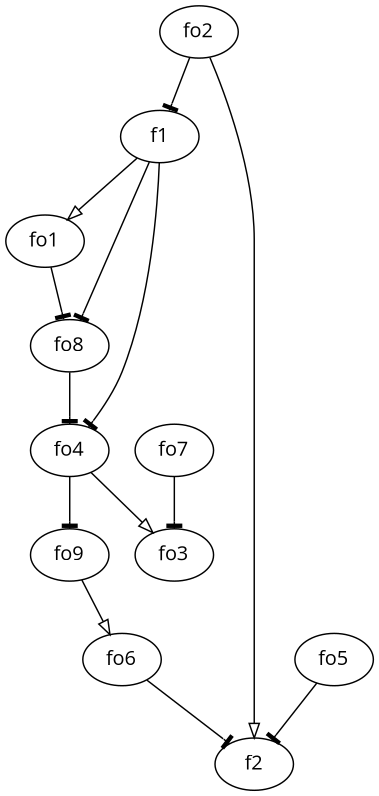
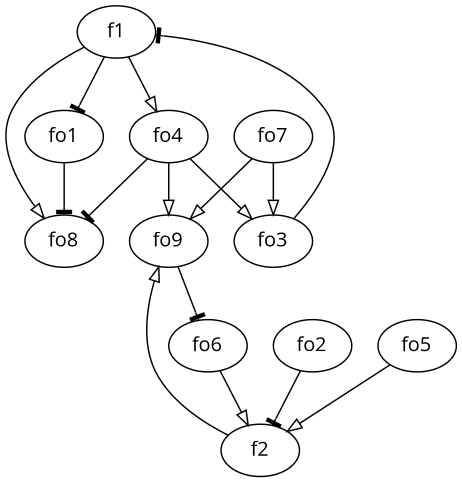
(181, 80) -> (304, 88)
none -> (228, 182)
(108, 184) -> (92, 81)
(116, 238) -> (11, 113)
(144, 297) -> (139, 78)
none -> (157, 374)
(254, 387) -> (288, 395)
(70, 395) -> (119, 186)
(70, 499) -> (169, 182)
(174, 499) -> (273, 182)
(93, 601) -> (187, 290)
(185, 709) -> (231, 392)
(296, 709) -> (345, 394)
